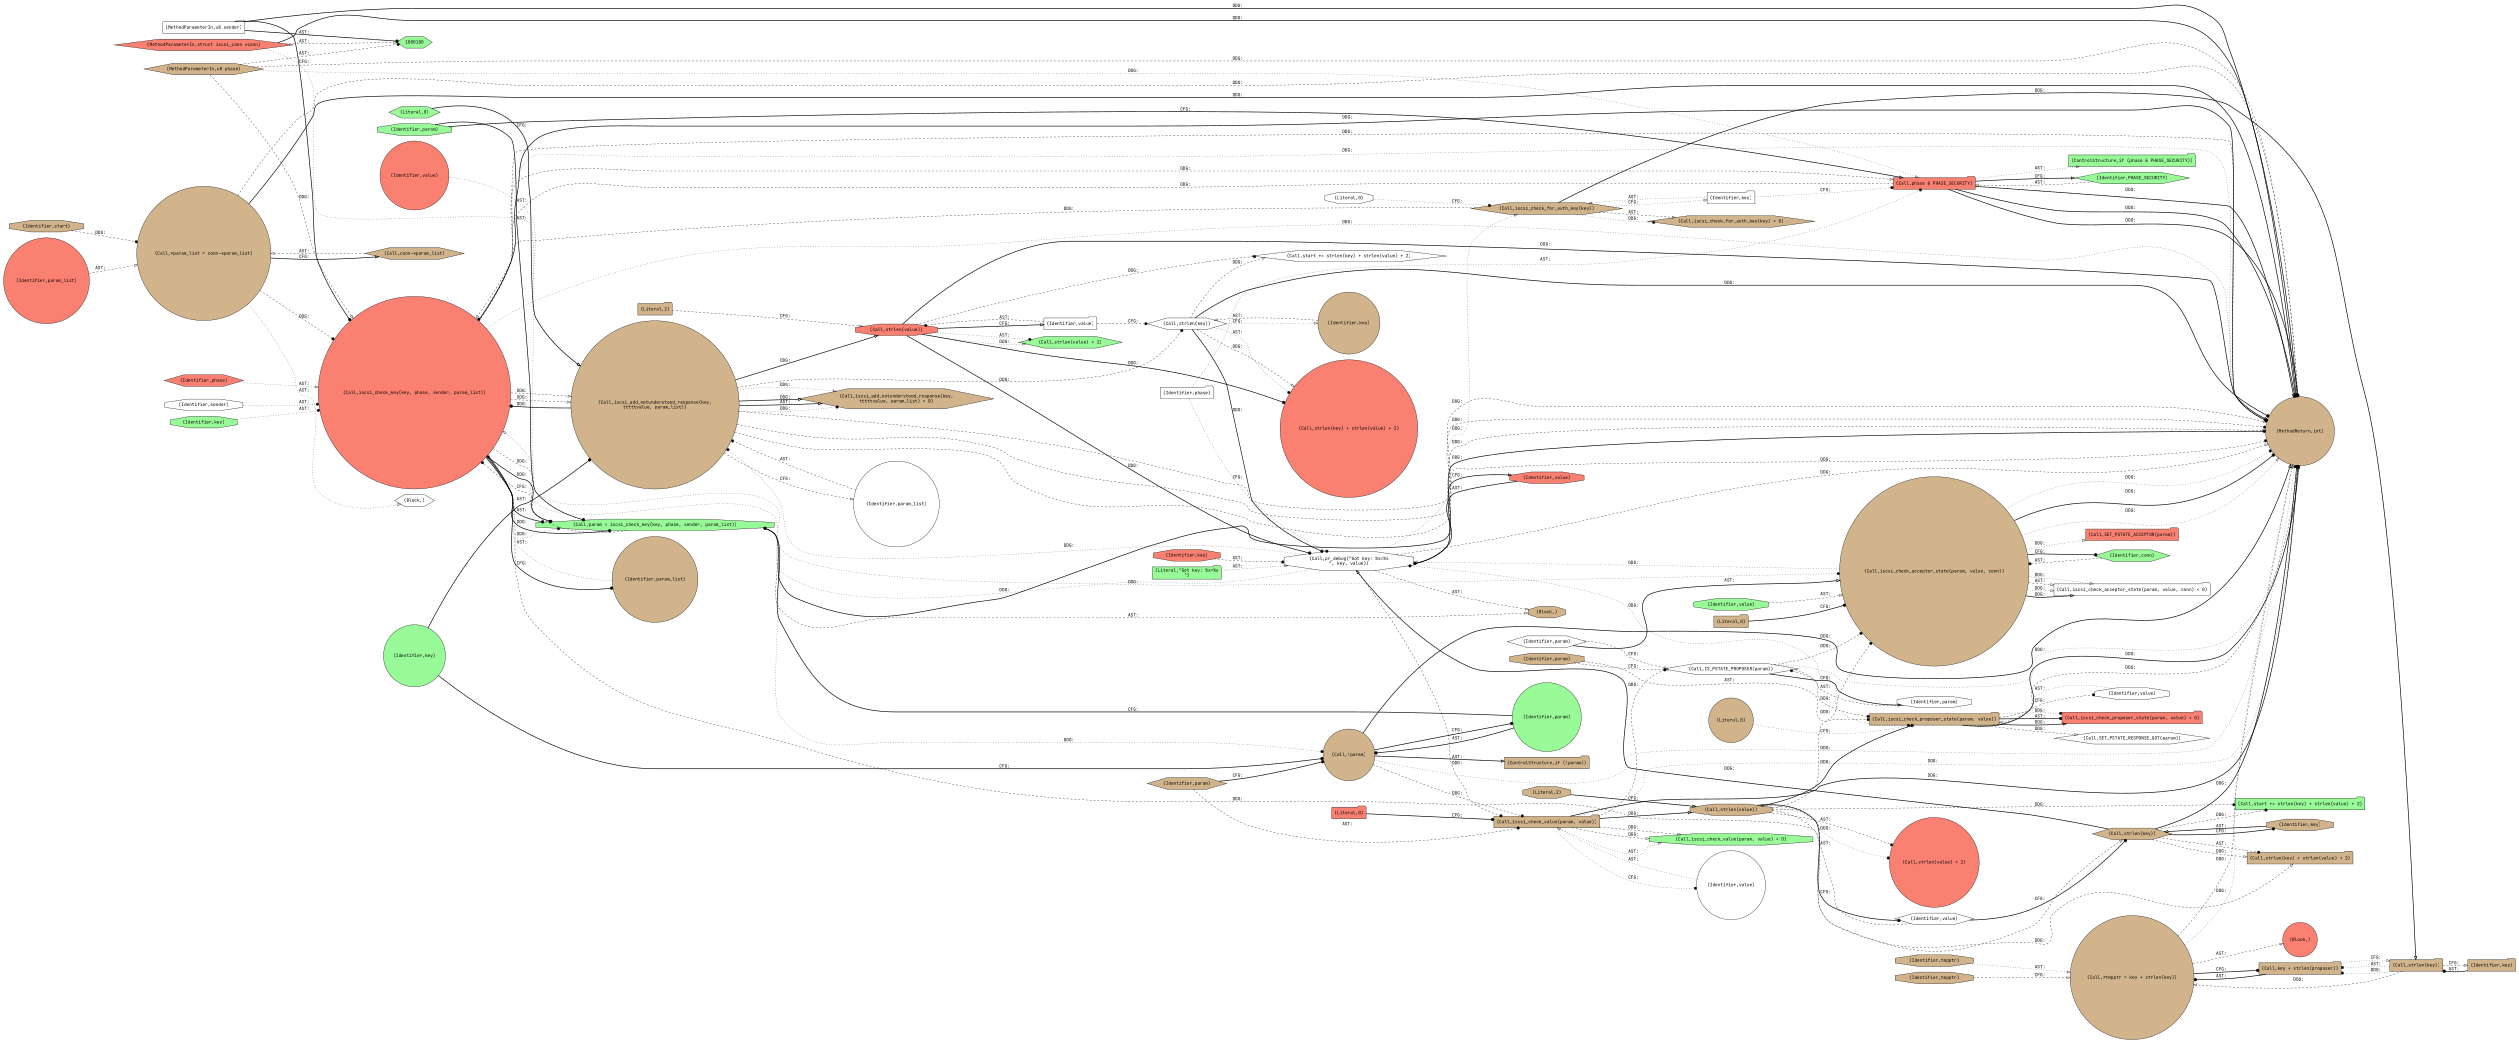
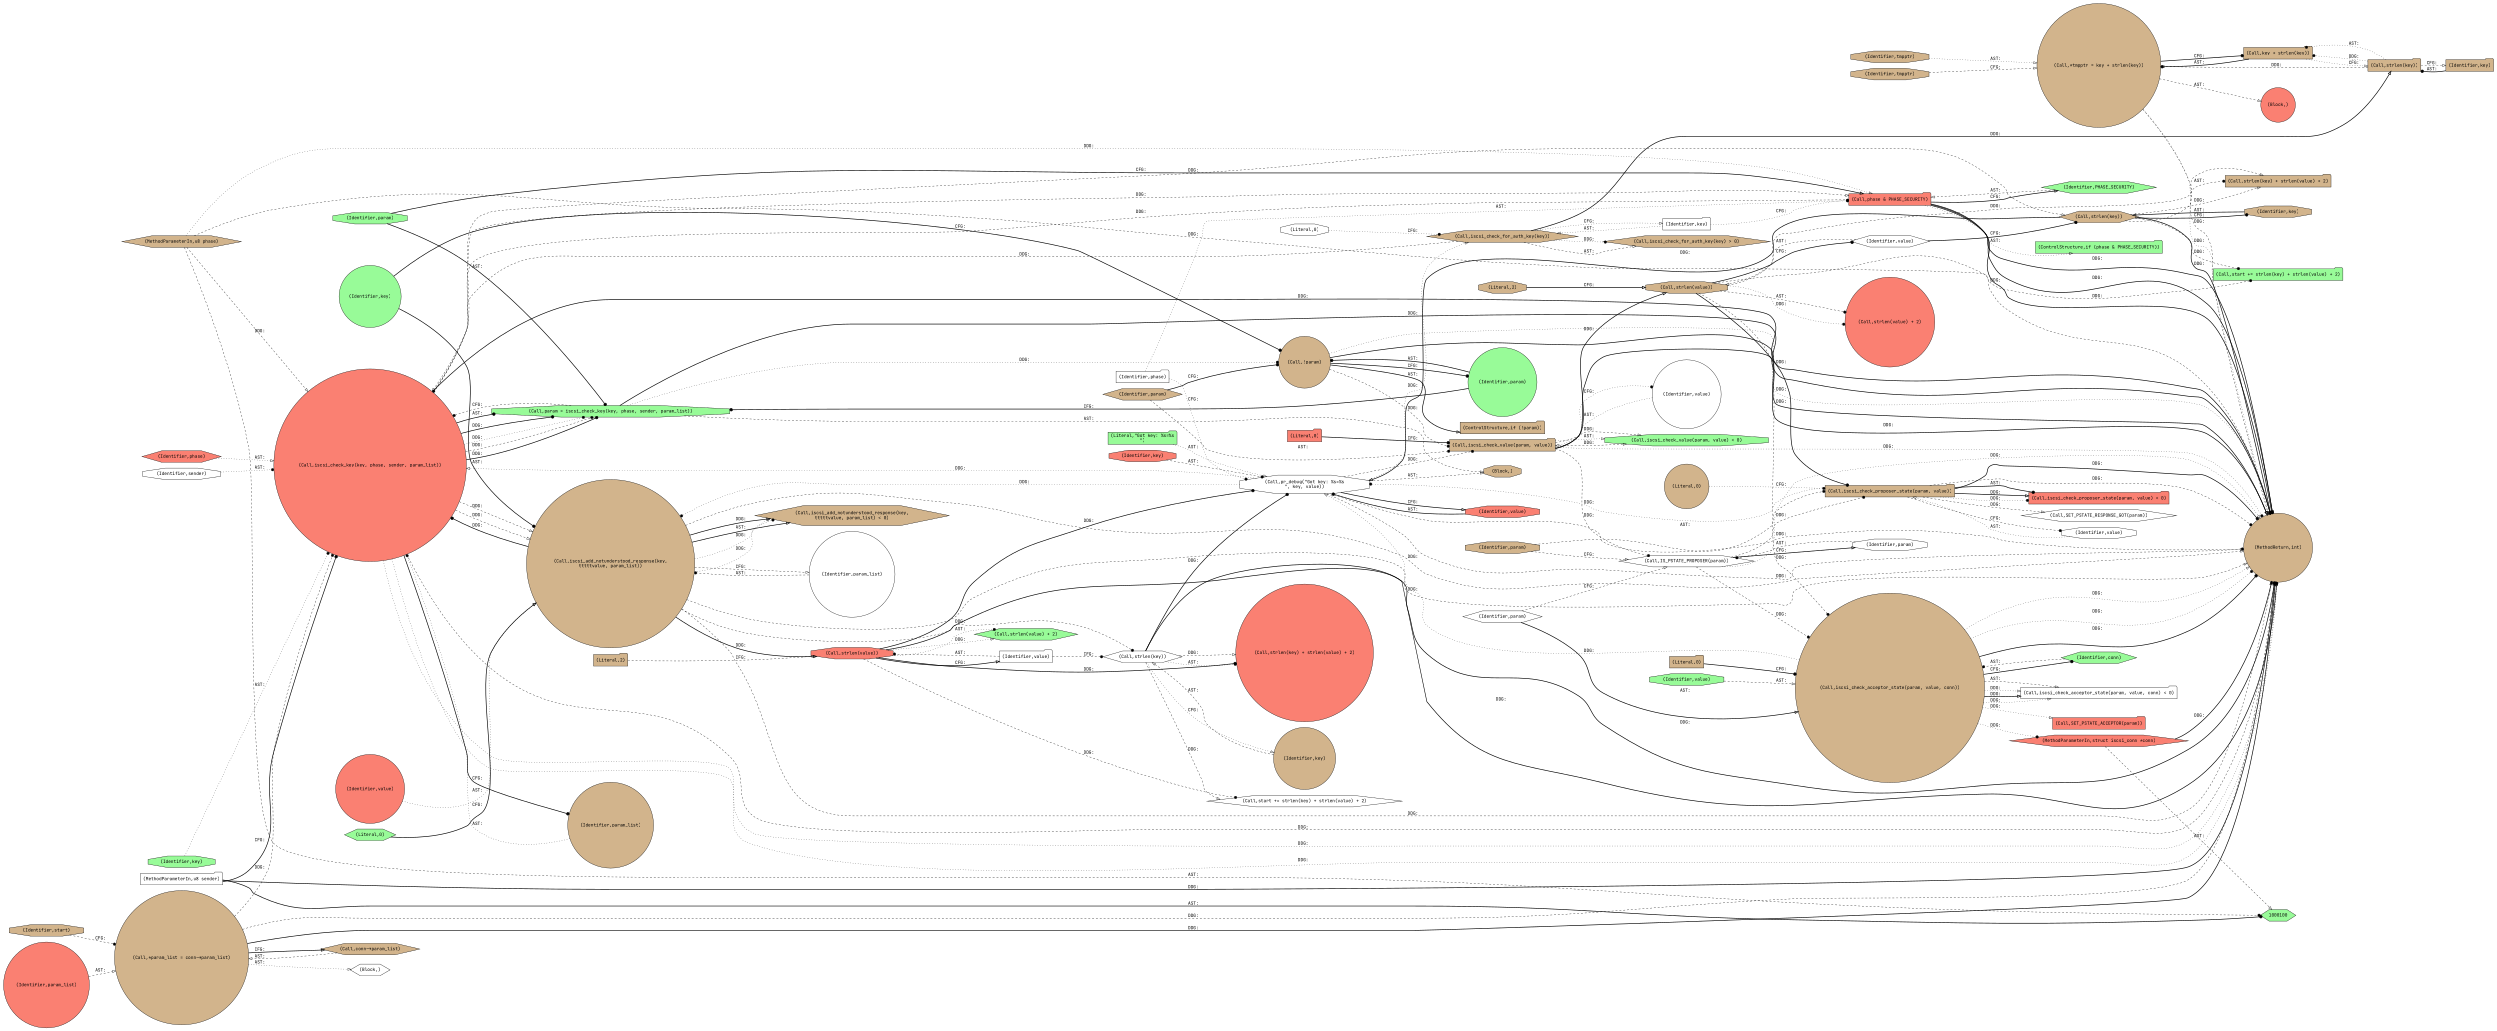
(102, 233) -> (102, 938)
(825, 567) -> (2006, 731)
(2300, 969) -> (2278, 53)
